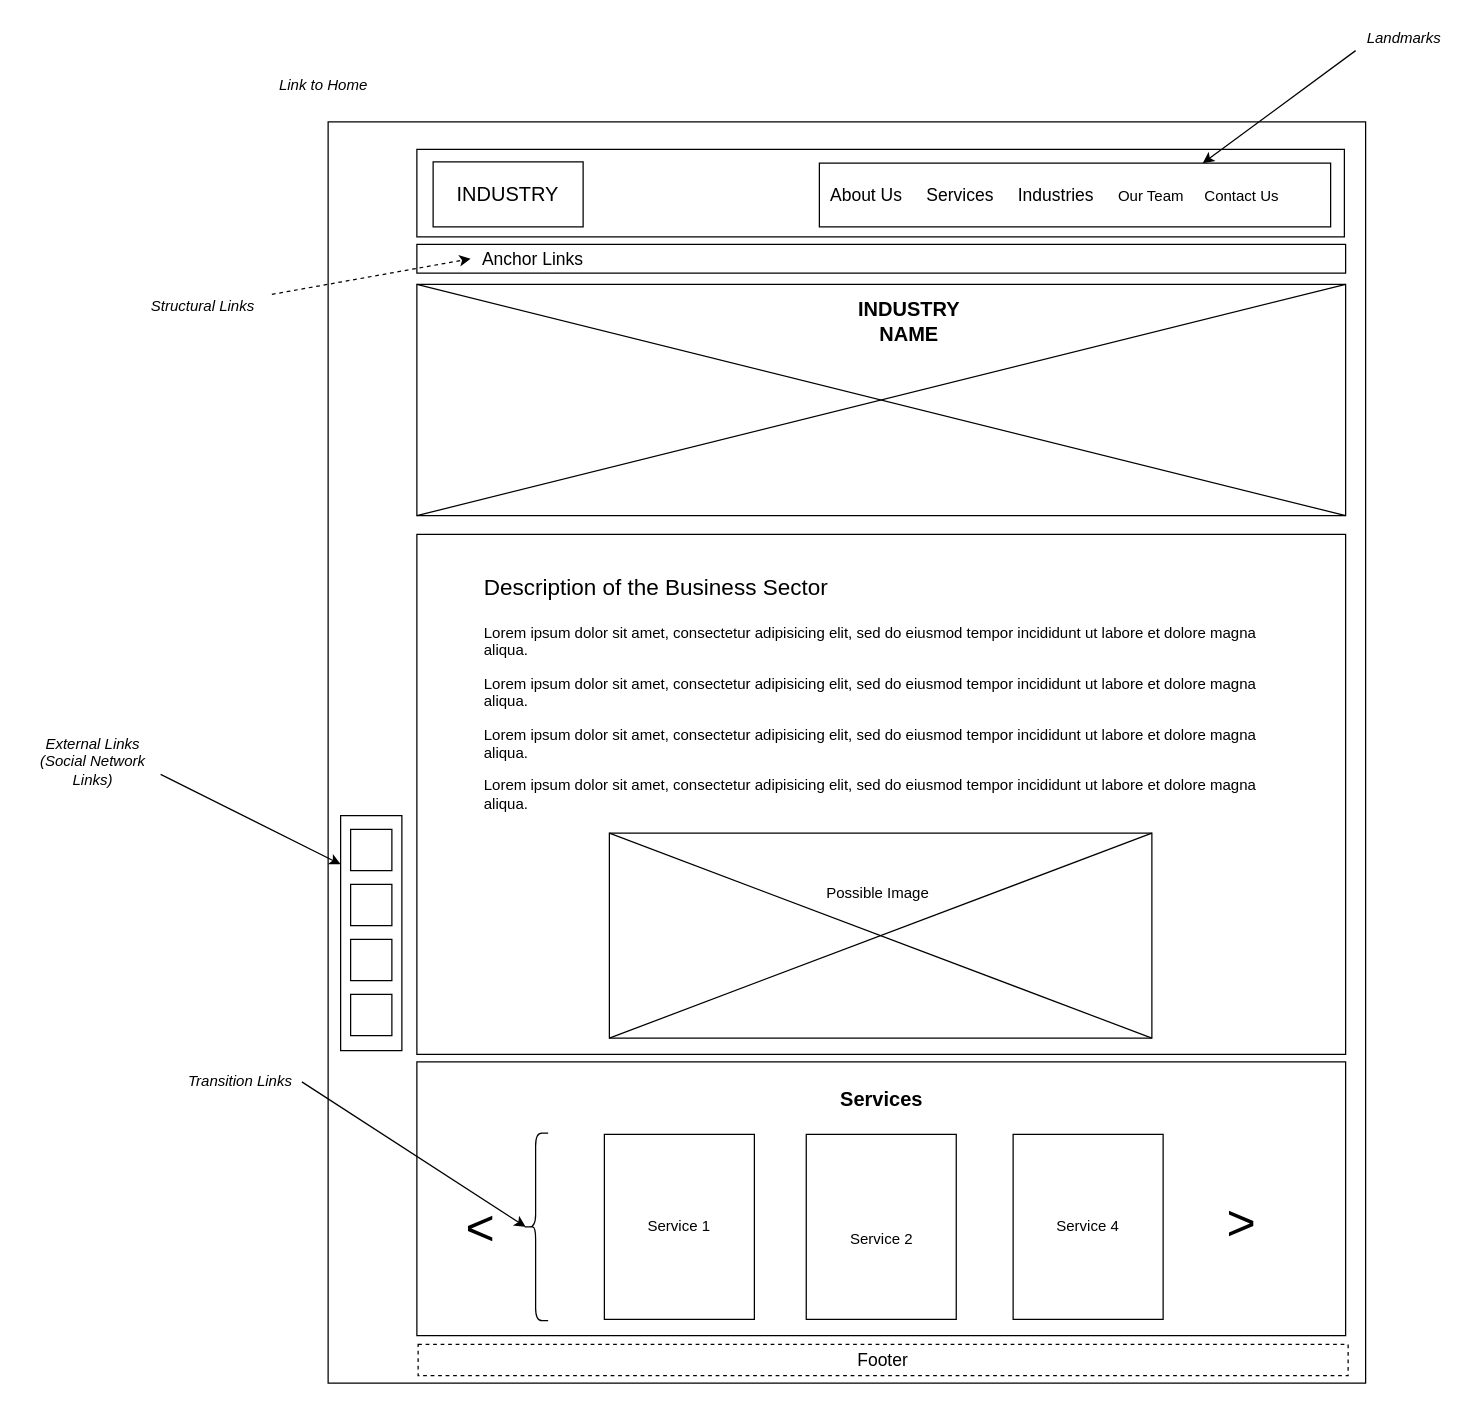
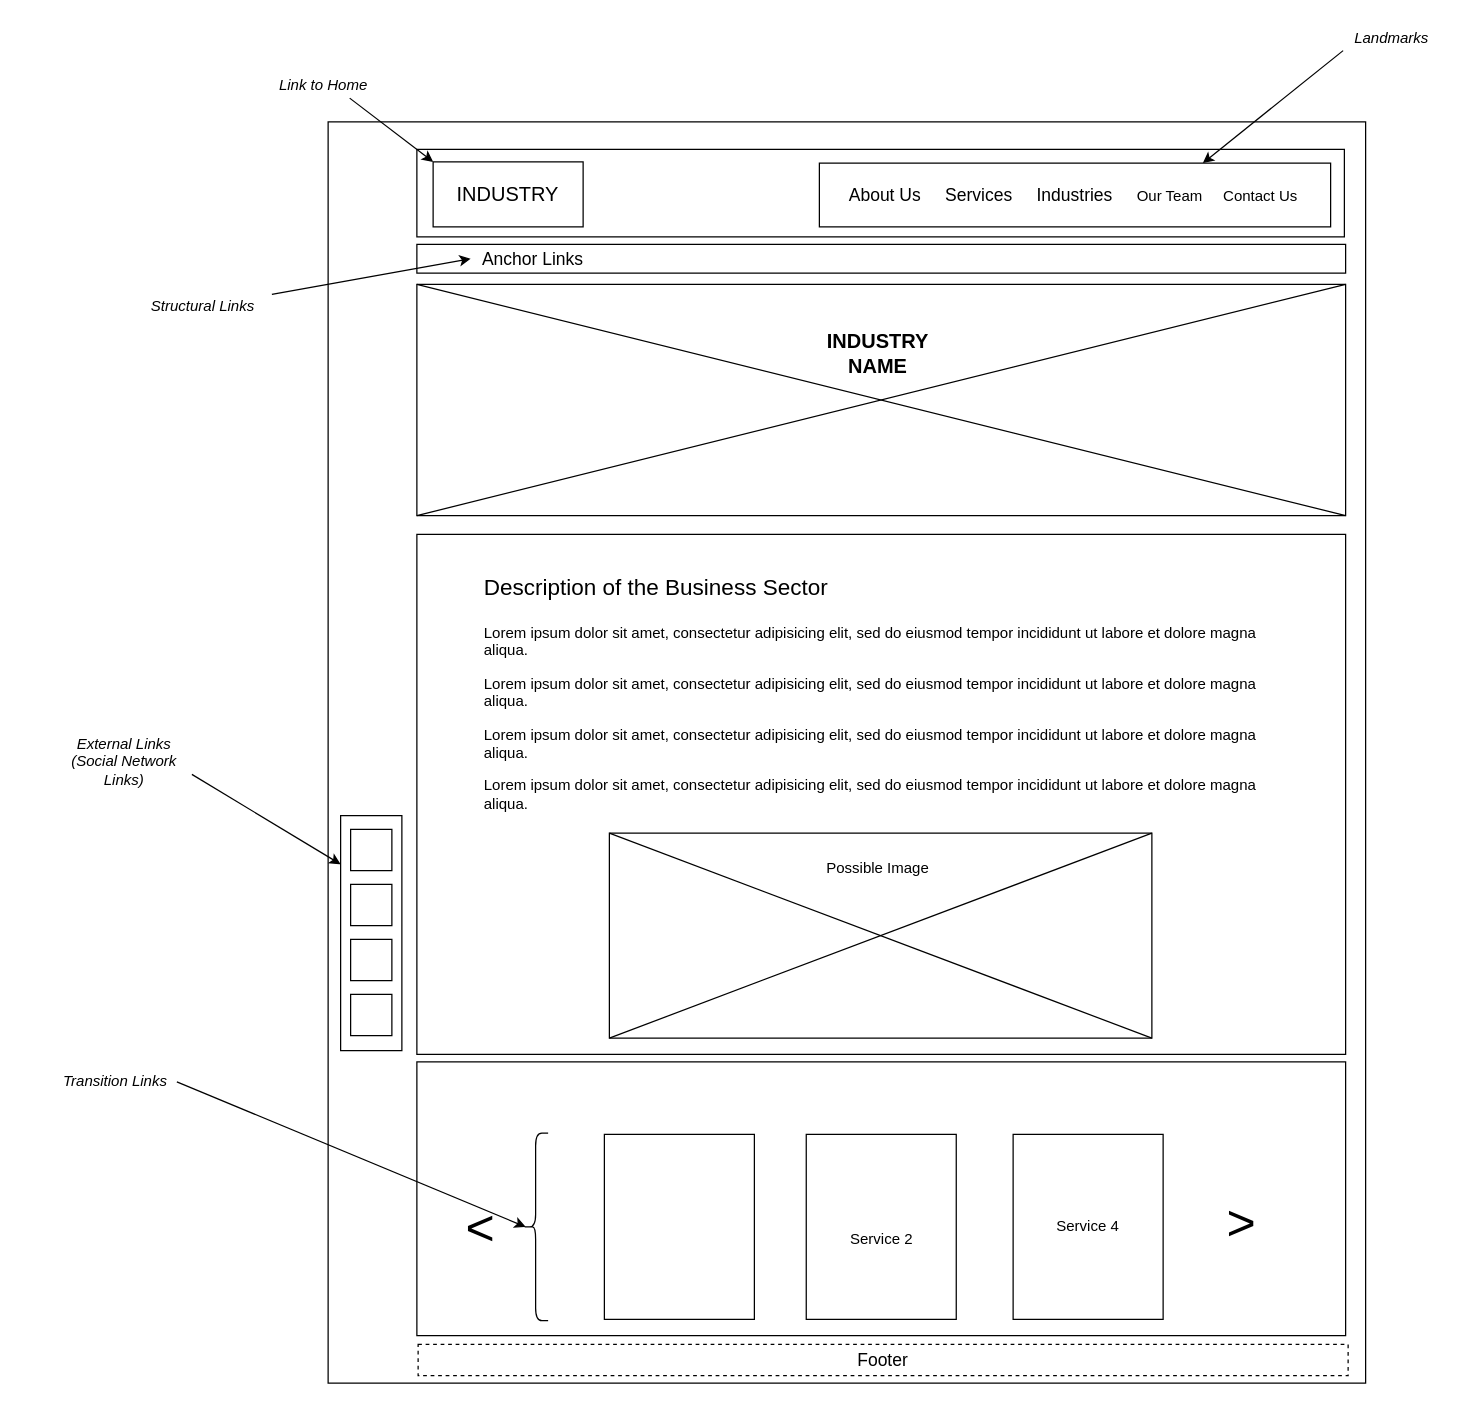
(1404, 38) -> (1392, 38)
none -> (388, 127)
(1061, 195) -> (1080, 195)
(368, 277) -> (368, 277)
(909, 322) -> (878, 353)
(93, 762) -> (124, 762)
(878, 893) -> (878, 868)
(241, 1082) -> (116, 1082)
(881, 1099) -> none
(679, 1227) -> none
